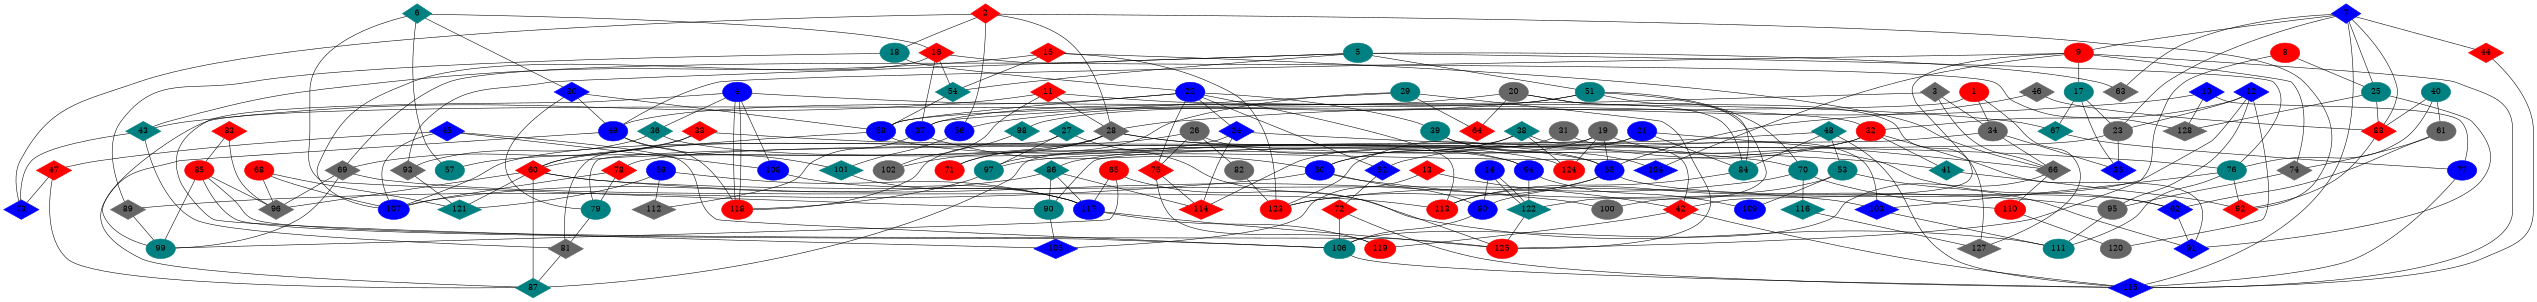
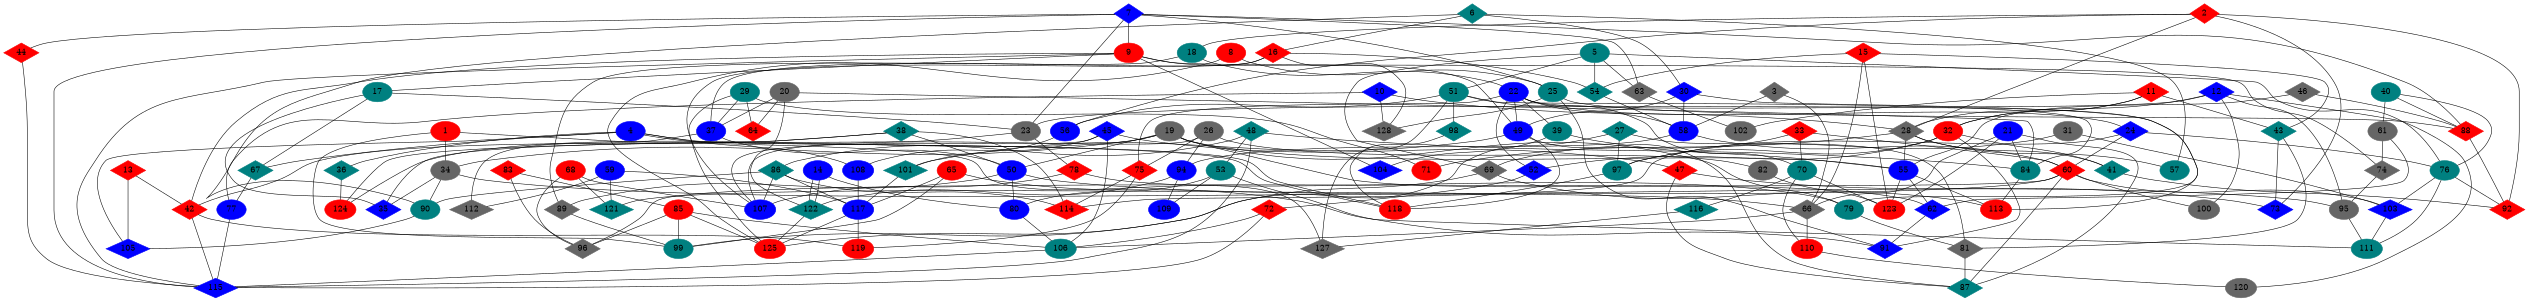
(1962, 111) -> (720, 148)
(1003, 153) -> (1688, 112)
(408, 170) -> none
(307, 191) -> none
